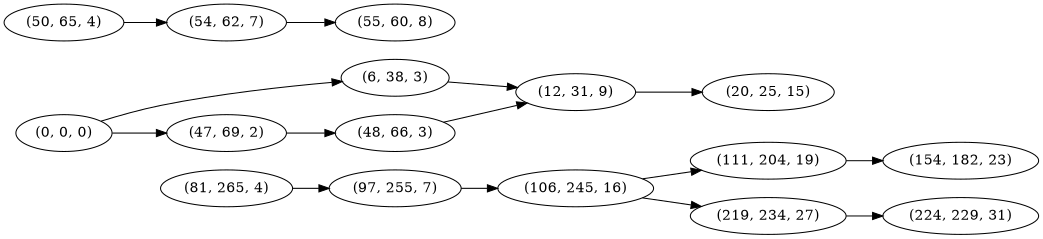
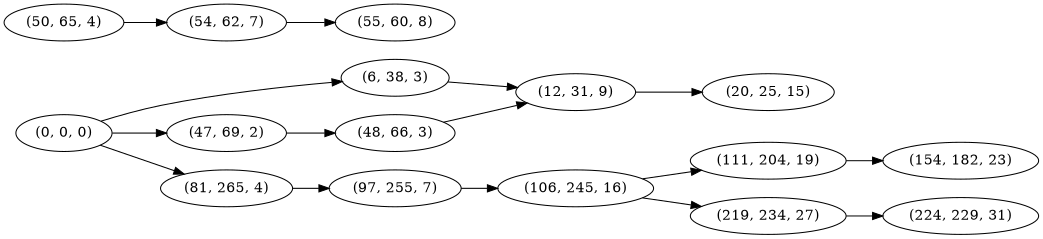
none -> (137, 158)
